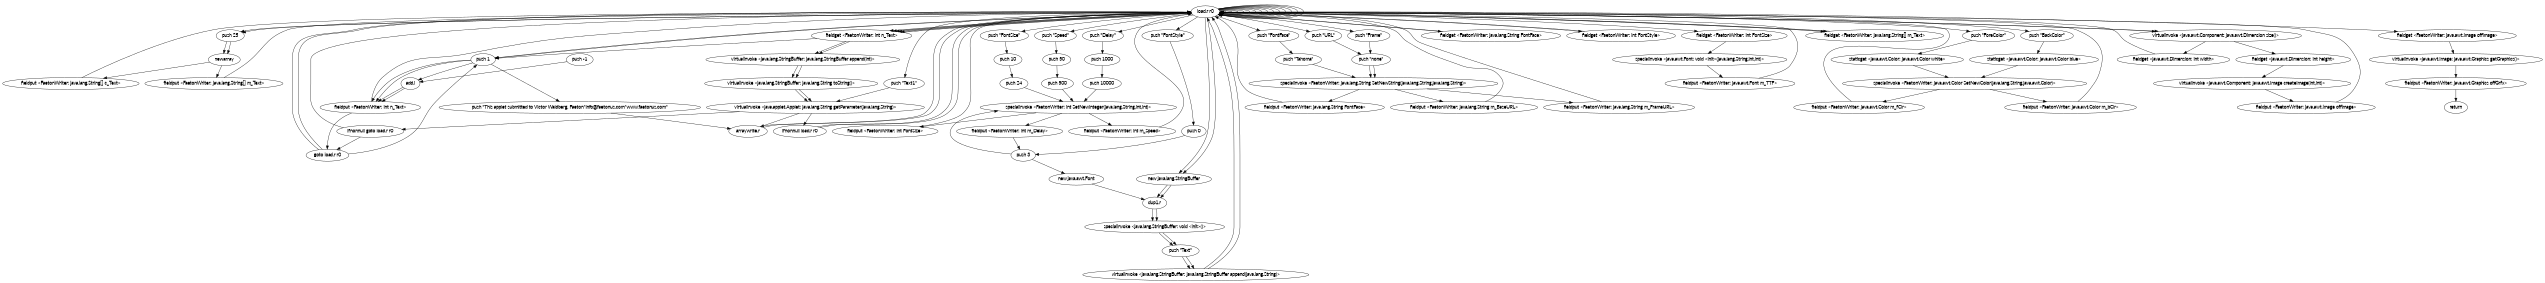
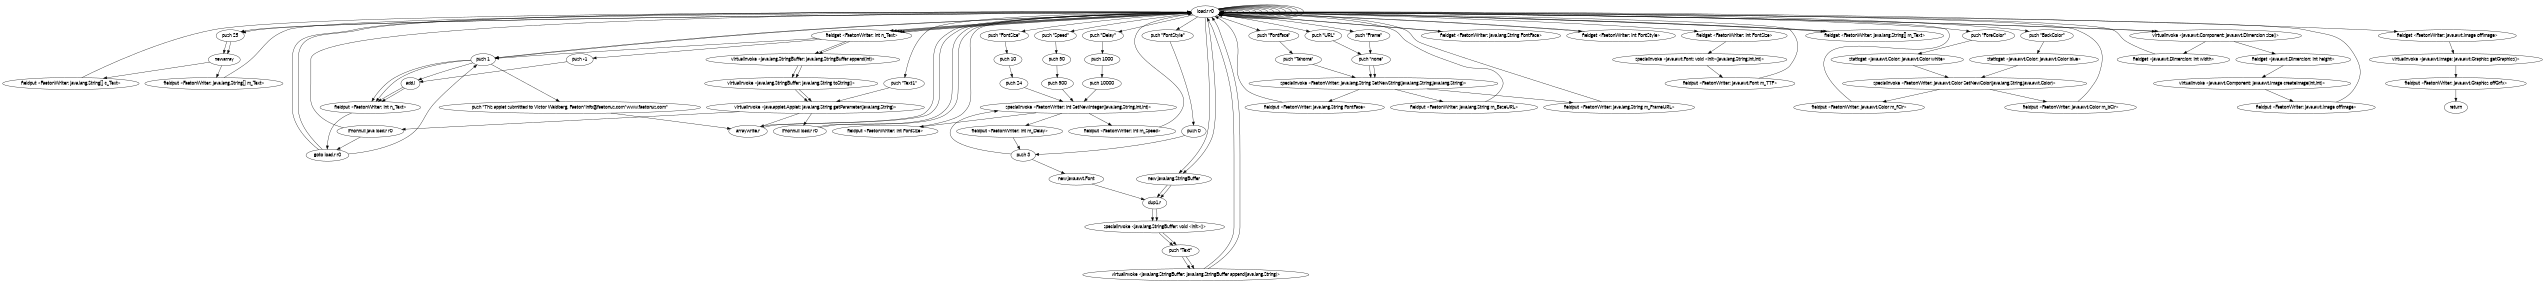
(768, 23) -> none
none -> (709, 49)
(370, 131) -> (370, 131)
